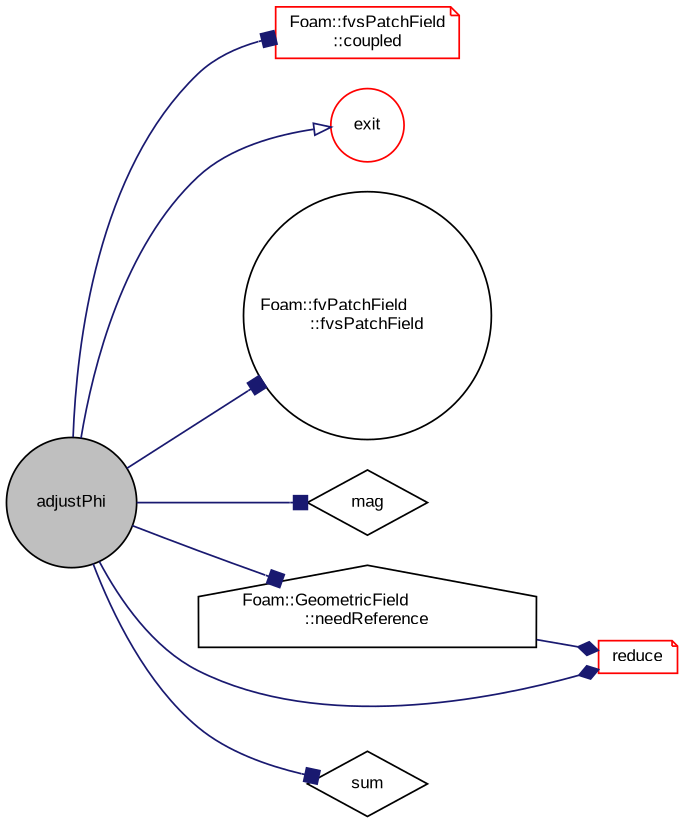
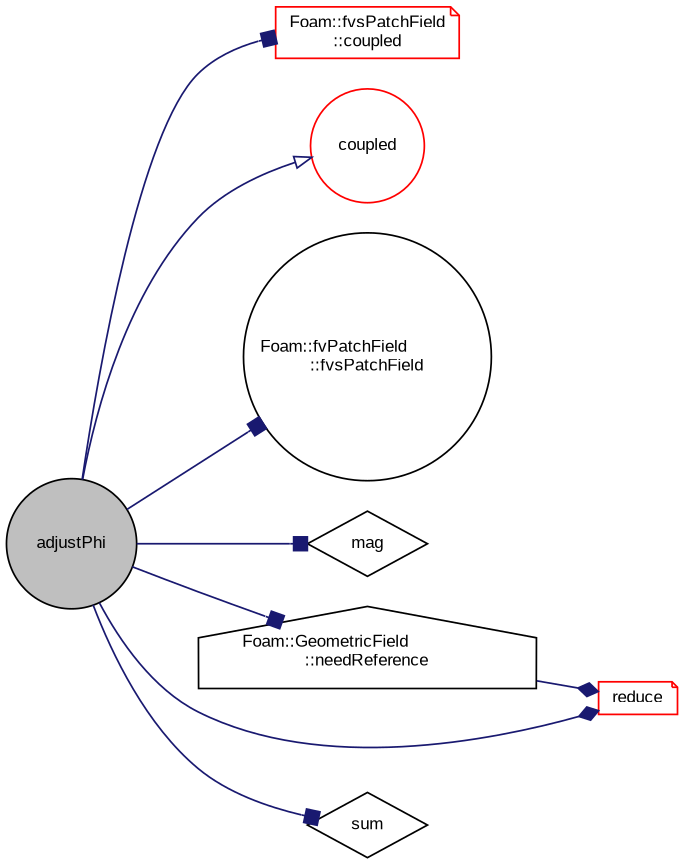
(367, 125) -> (367, 146)
